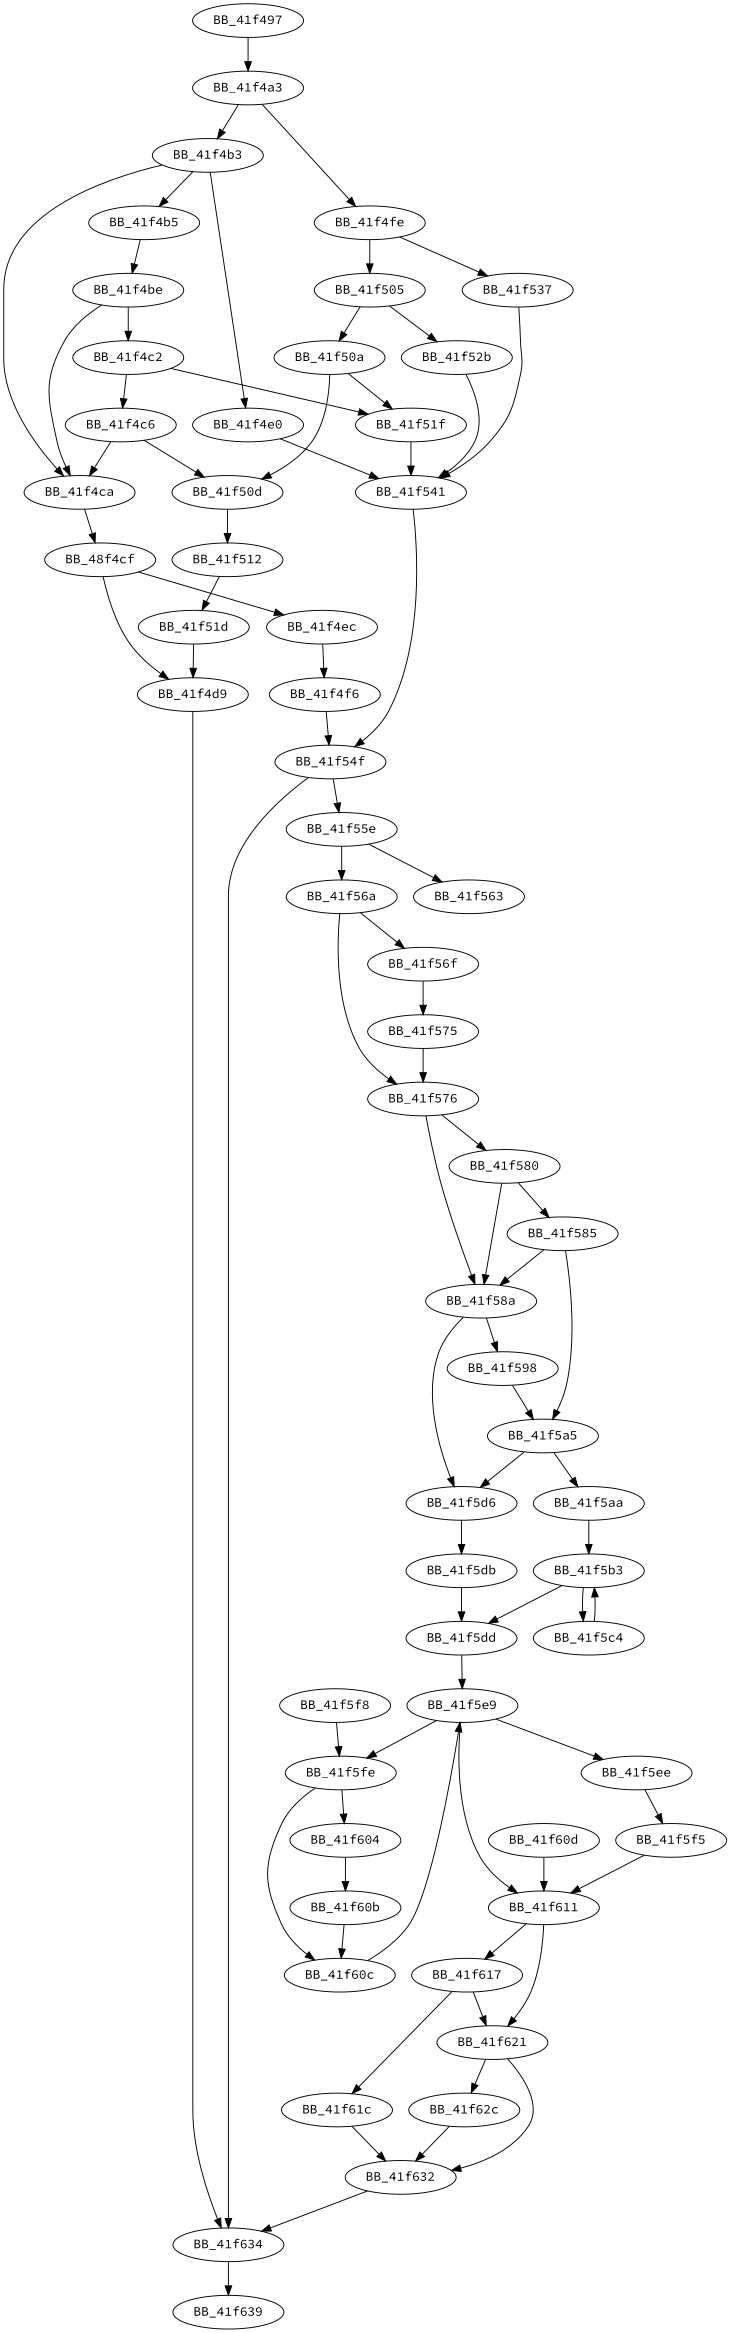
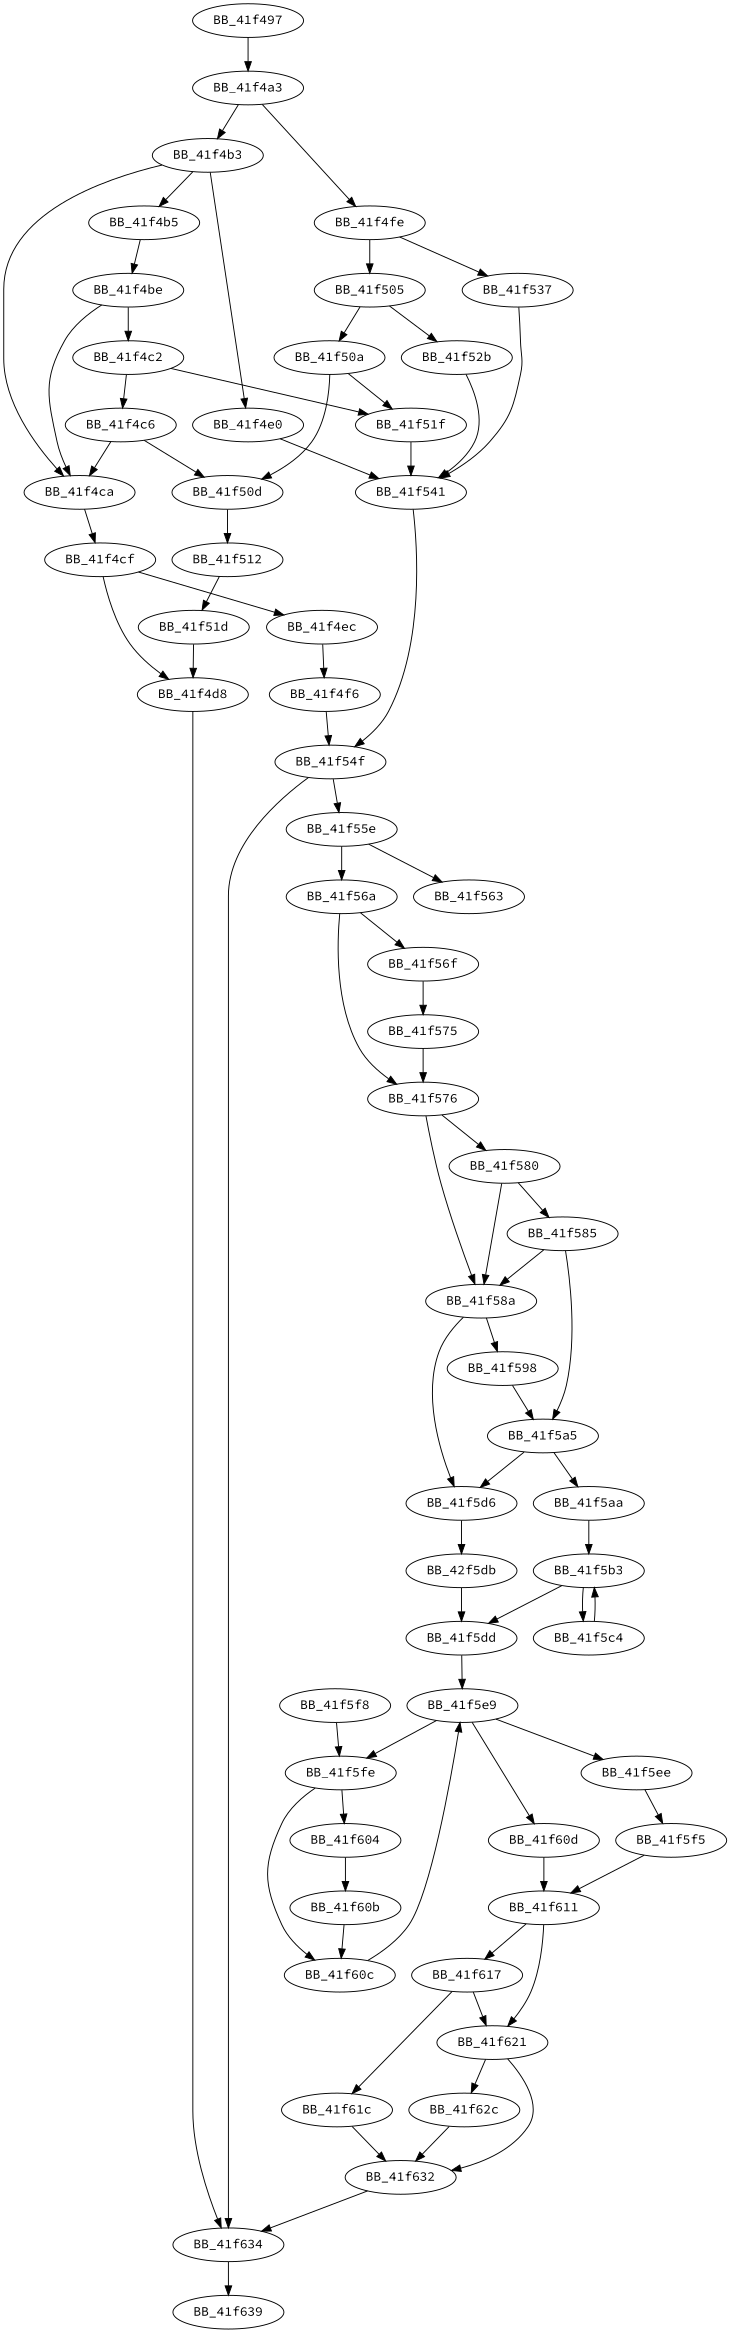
(100, 560) -> (100, 560)
(193, 695) -> (193, 695)
(462, 1571) -> (462, 1571)
(464, 1812) -> (501, 1769)
